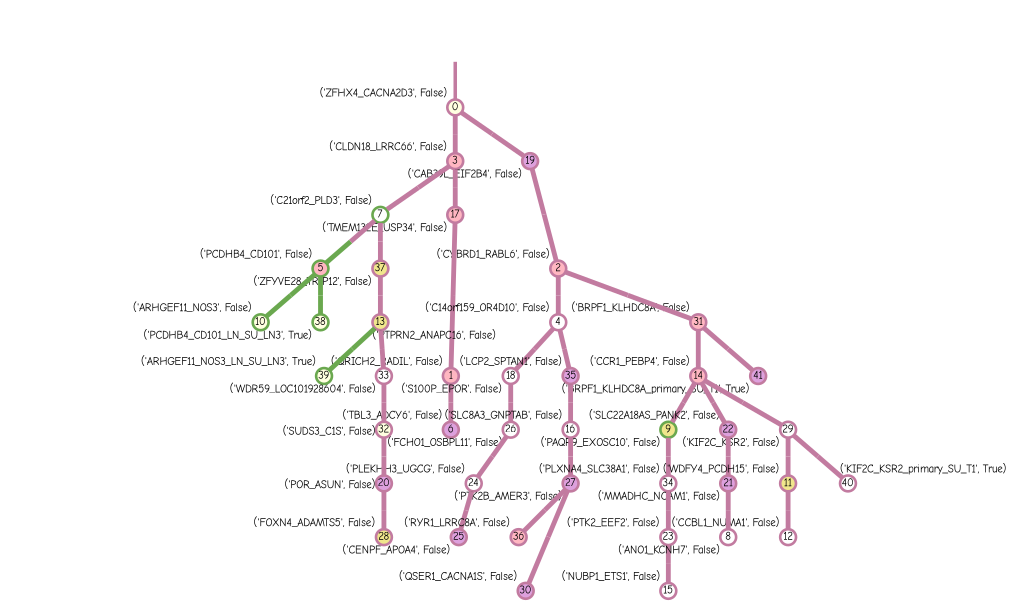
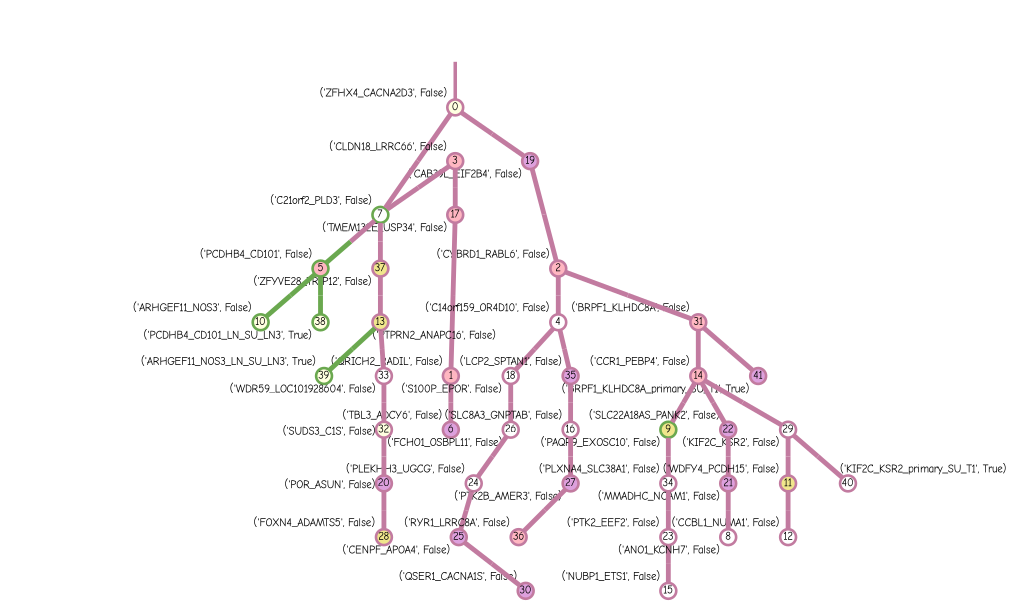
(455, 134) -> (418, 161)
(548, 537) -> (492, 564)
